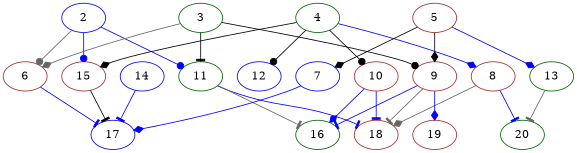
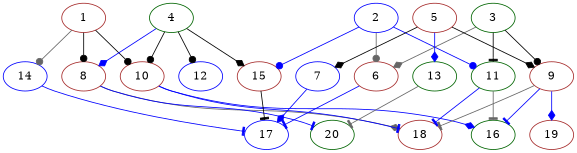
none -> (84, 18)
